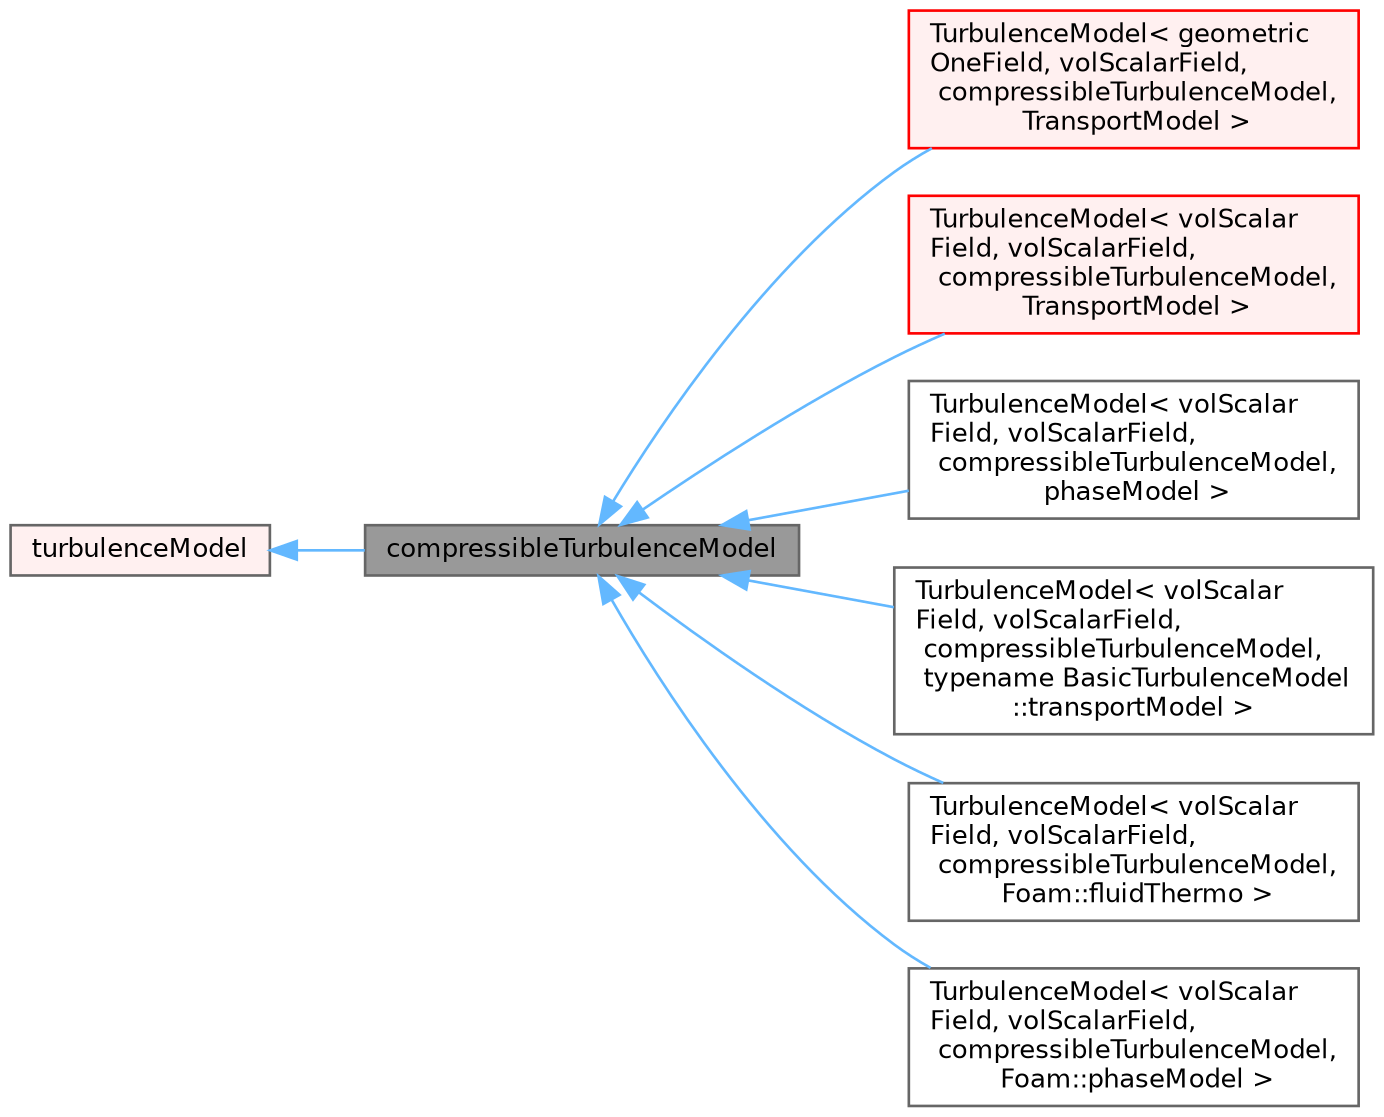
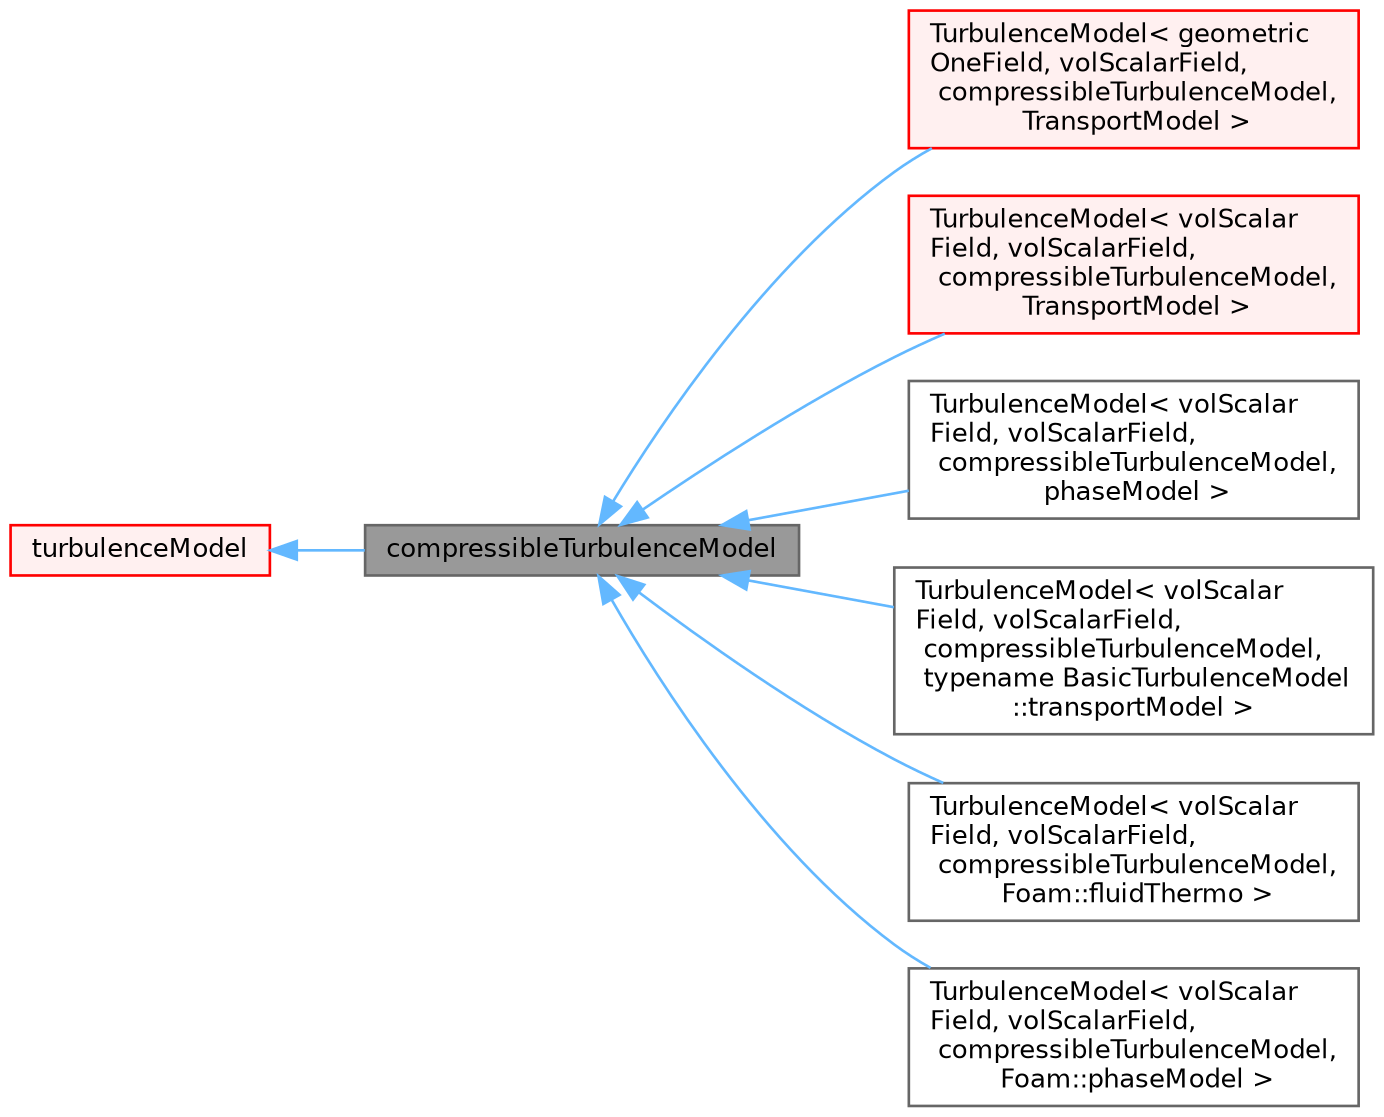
(140, 550) -> (140, 550)
